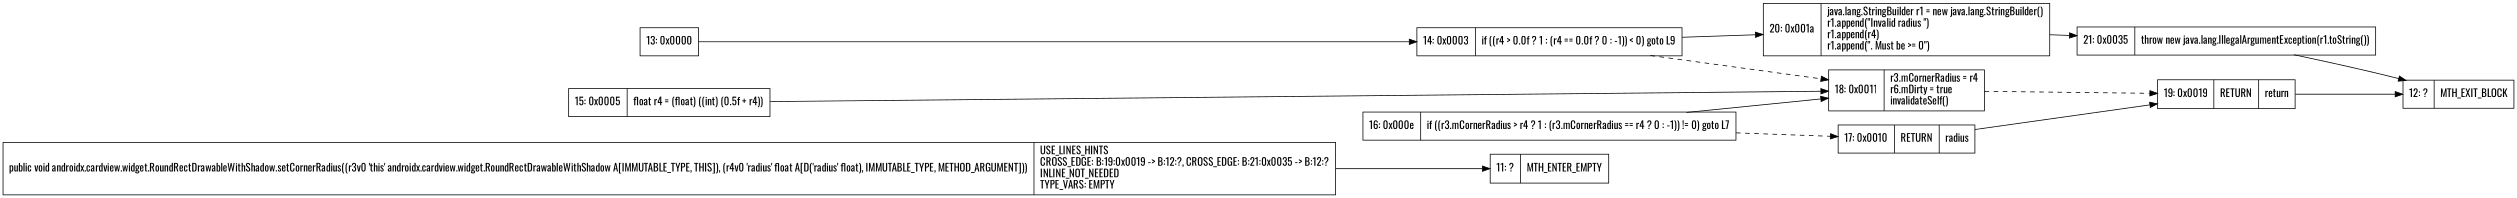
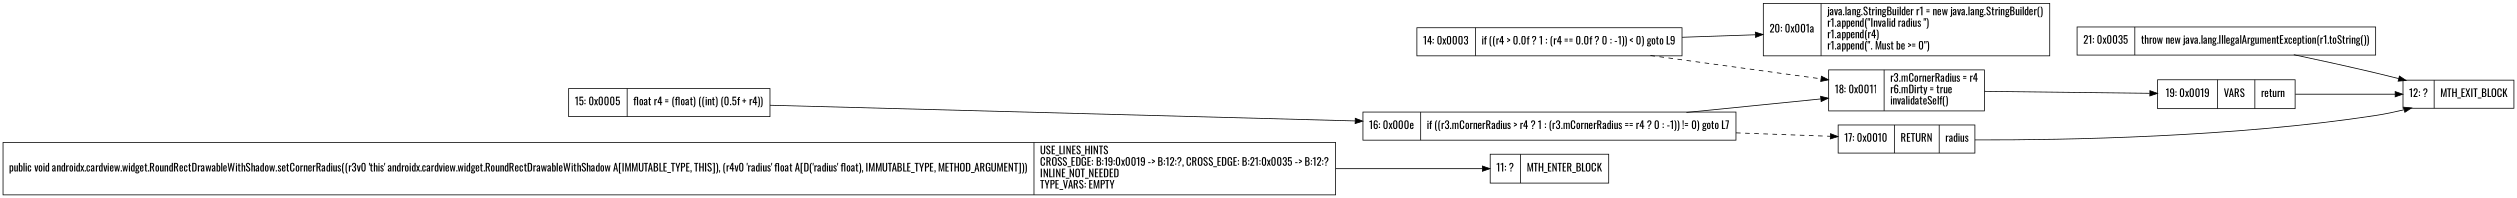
(2060, 35) -> none
(669, 42) -> none
(2067, 92) -> (2067, 92)
(2236, 94) -> (2234, 94)
(1295, 96) -> (1063, 113)
(2062, 117) -> (2190, 134)
(1565, 168) -> (1565, 168)
